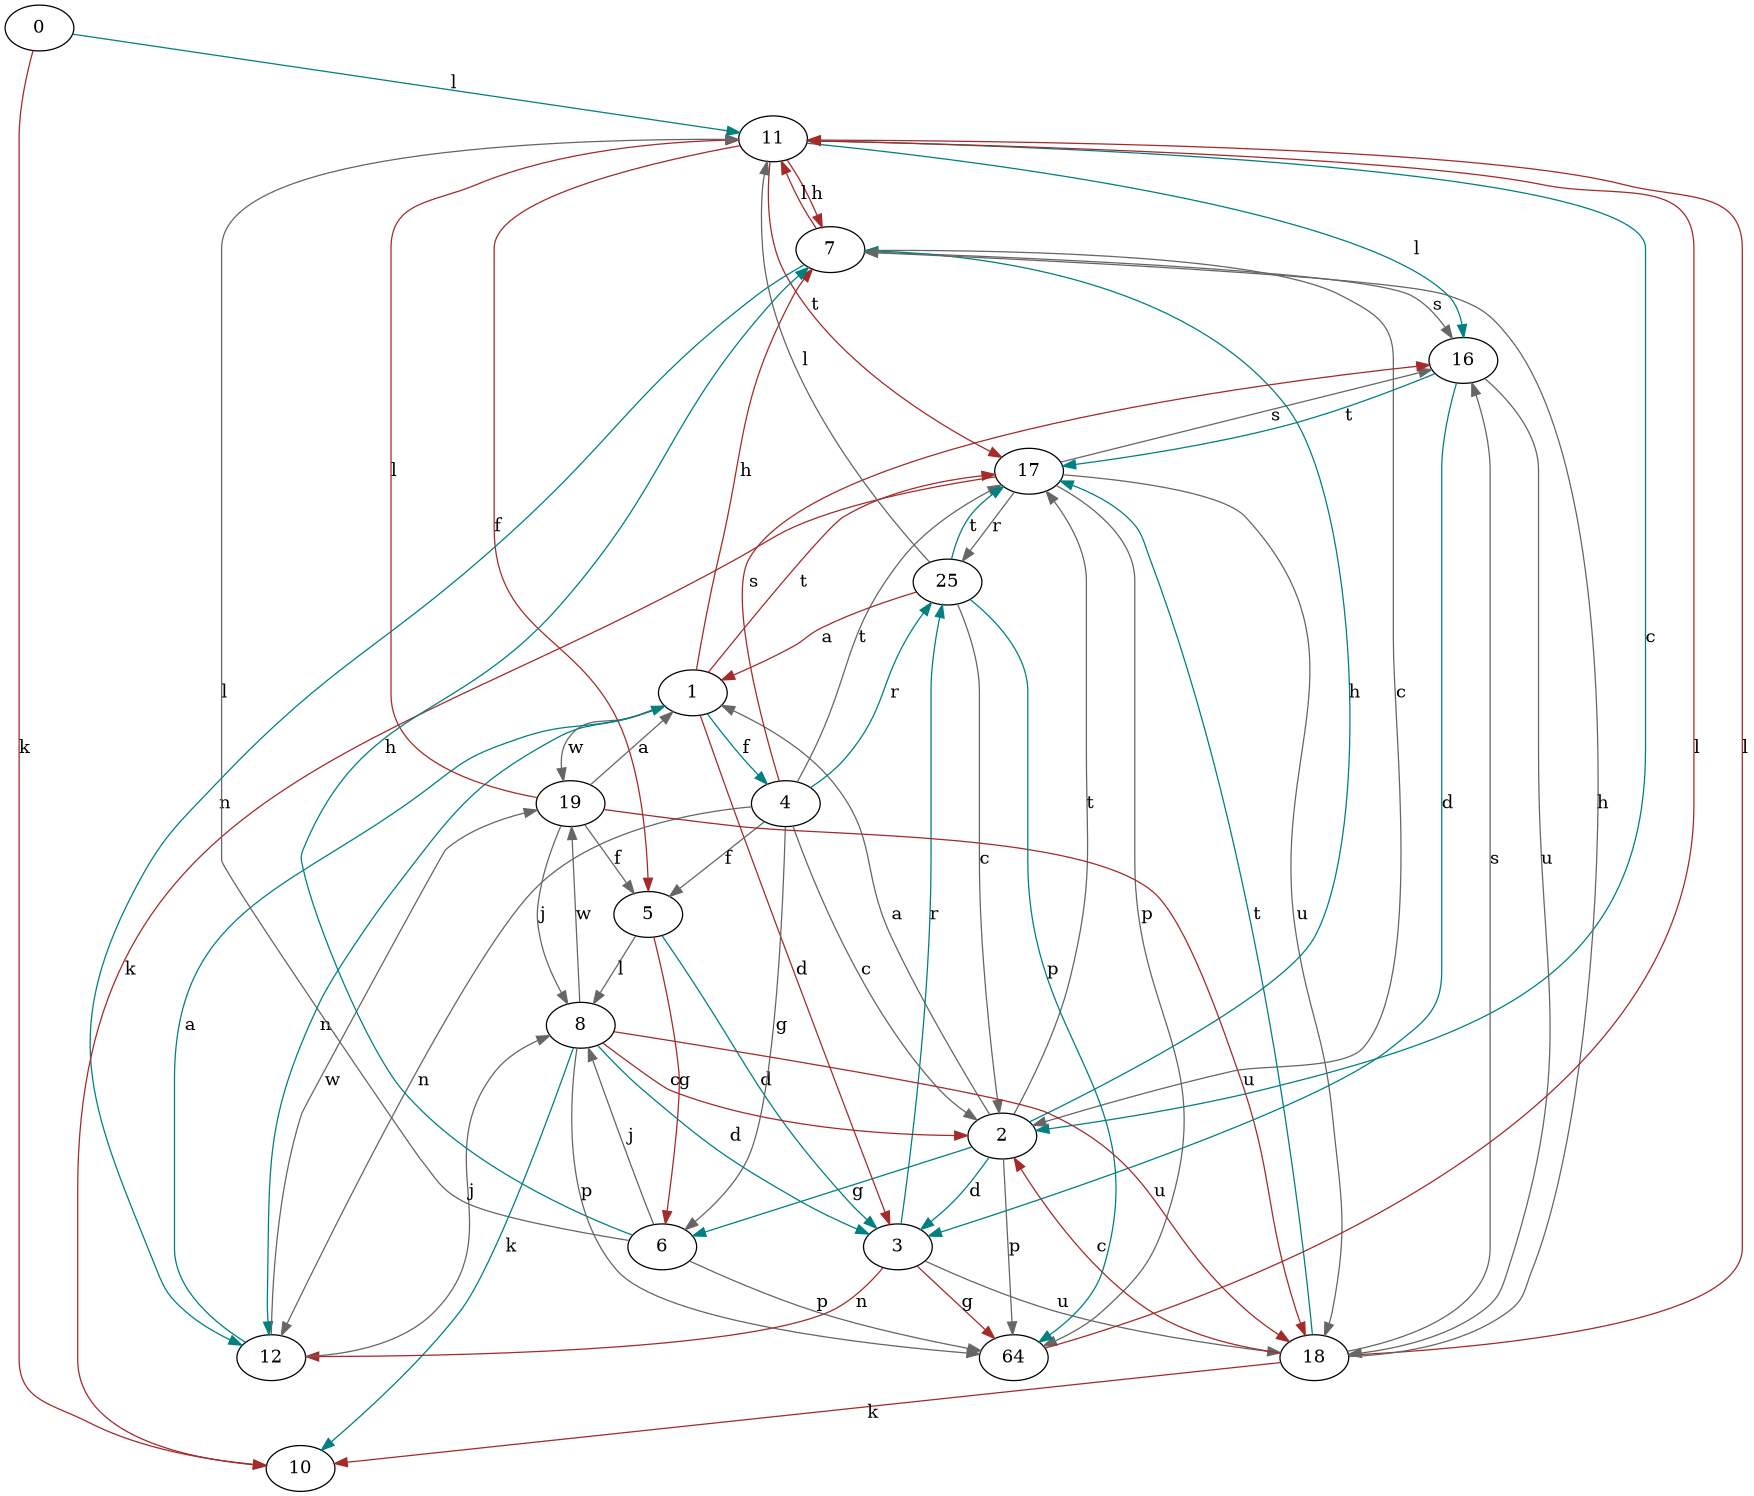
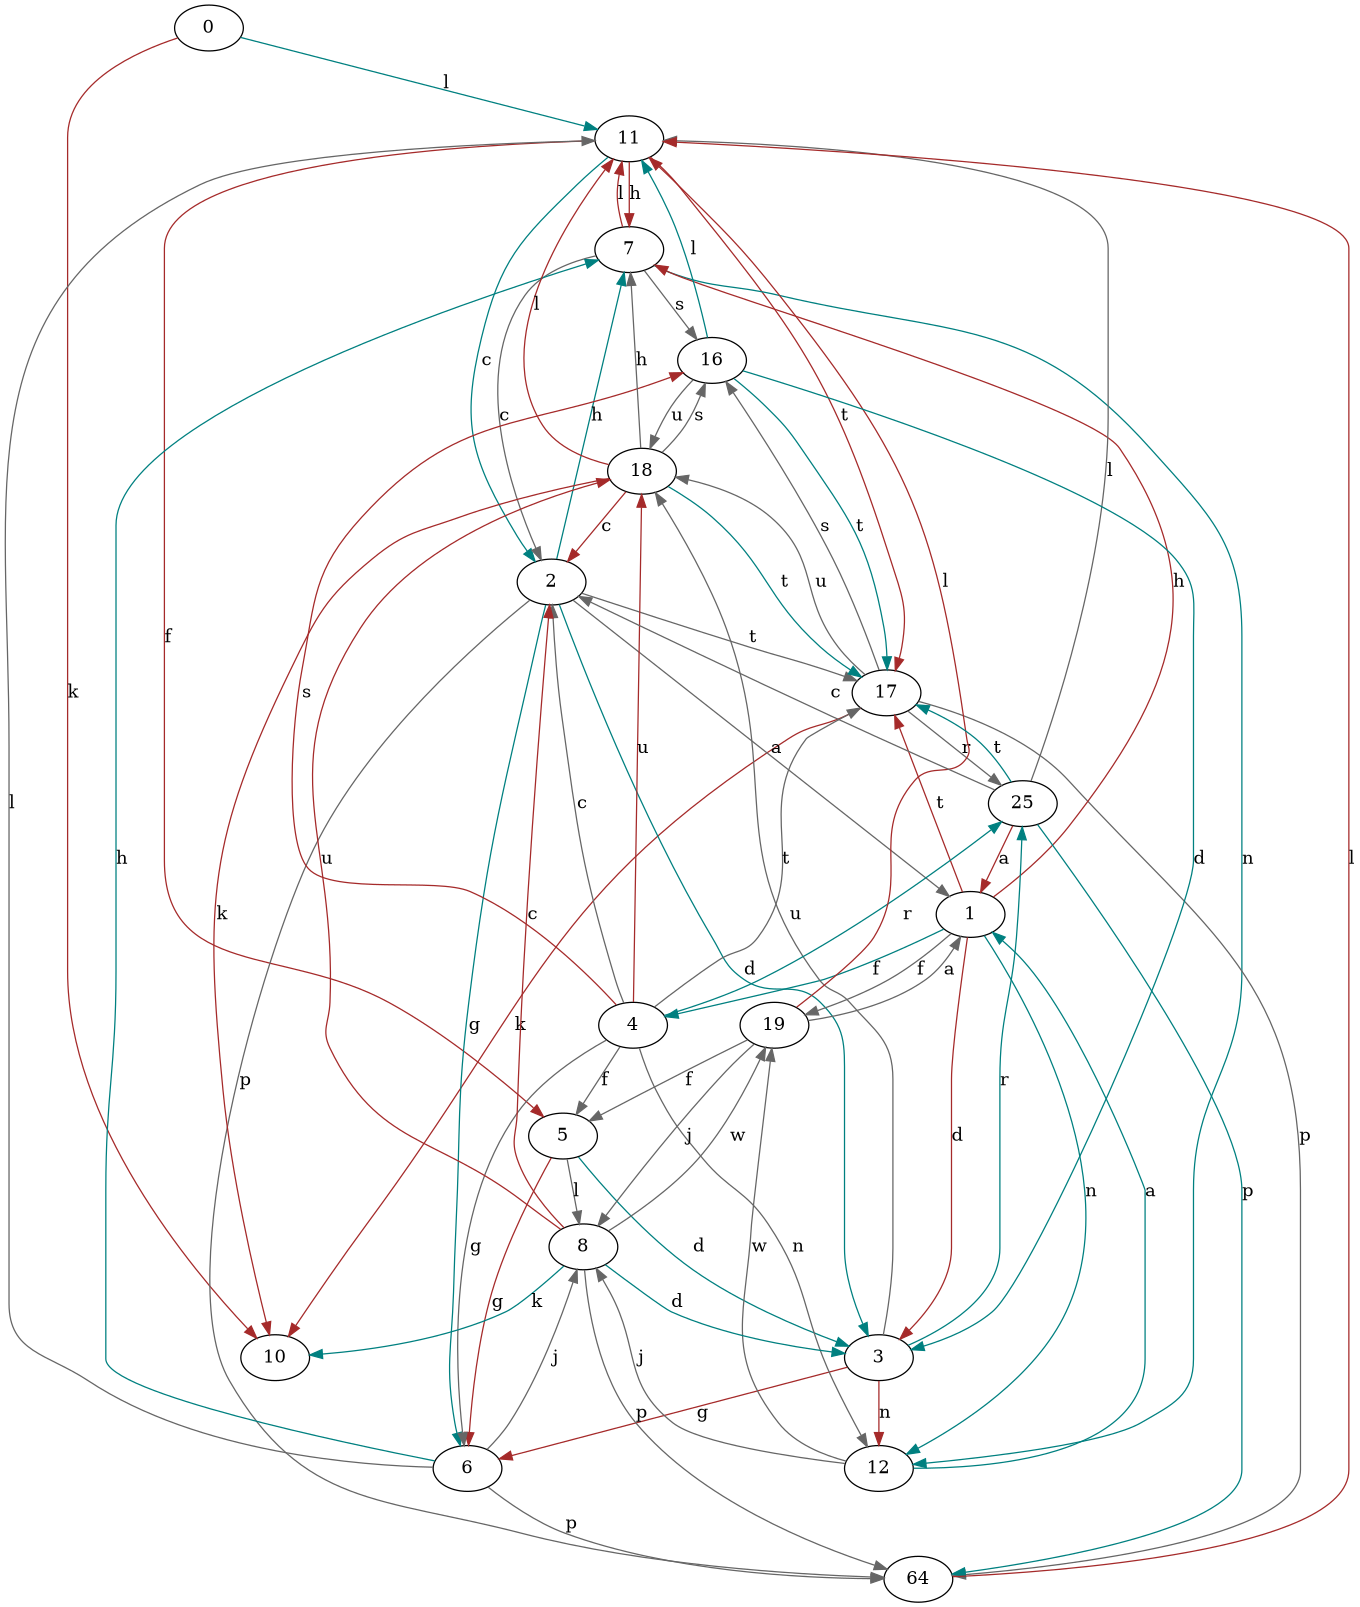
(1152, 192) -> (684, 252)
(576, 748) -> (921, 970)
(1109, 869) -> (637, 755)
(951, 1298) -> (680, 1411)
